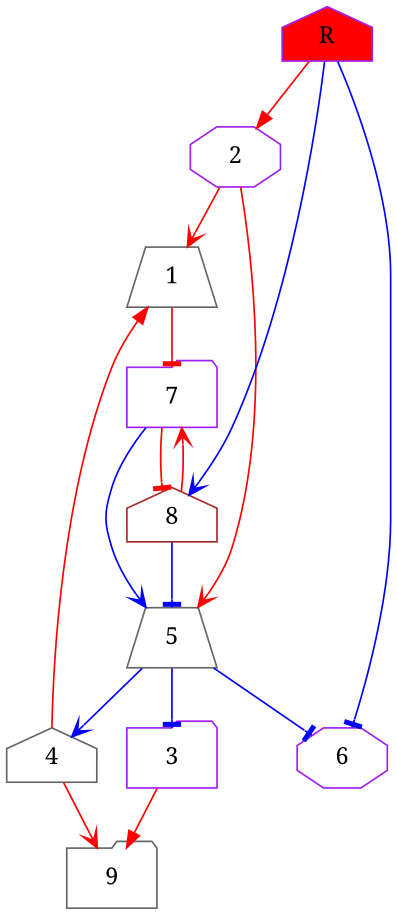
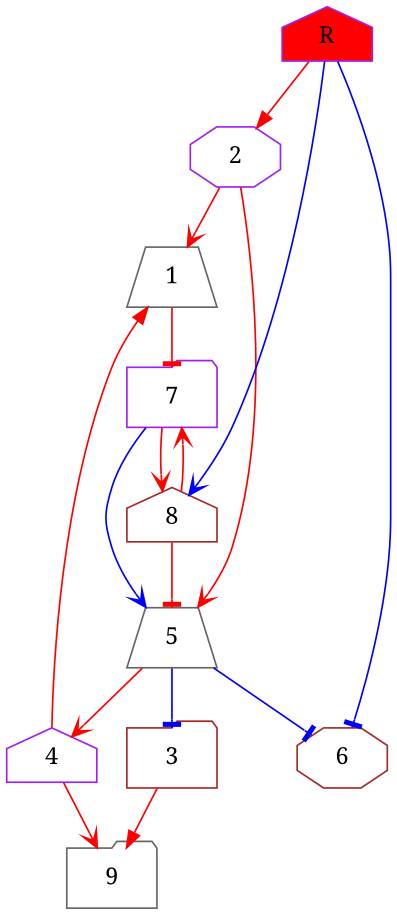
(161, 455) -> (161, 451)
(172, 571) -> (172, 571)
(113, 697) -> (113, 697)
(52, 758) -> (52, 758)
(172, 758) -> (172, 758)
(342, 758) -> (342, 758)
